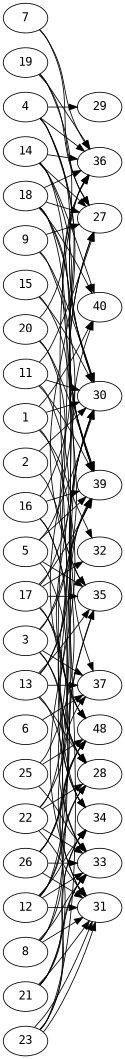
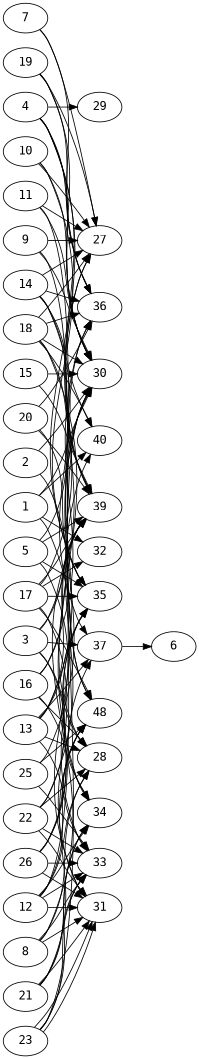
none -> (26, 152)
(66, 423) -> none
(59, 710) -> (133, 647)
